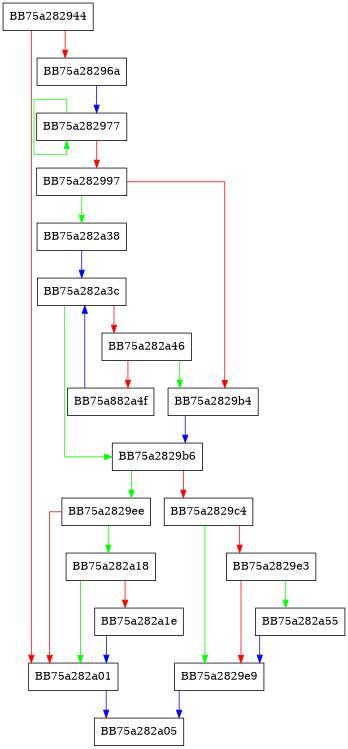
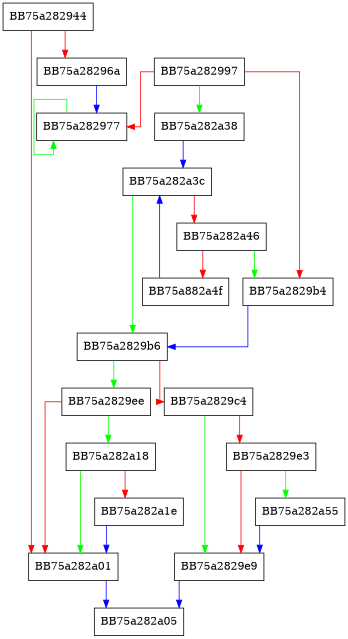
(97, 150) -> (141, 95)
